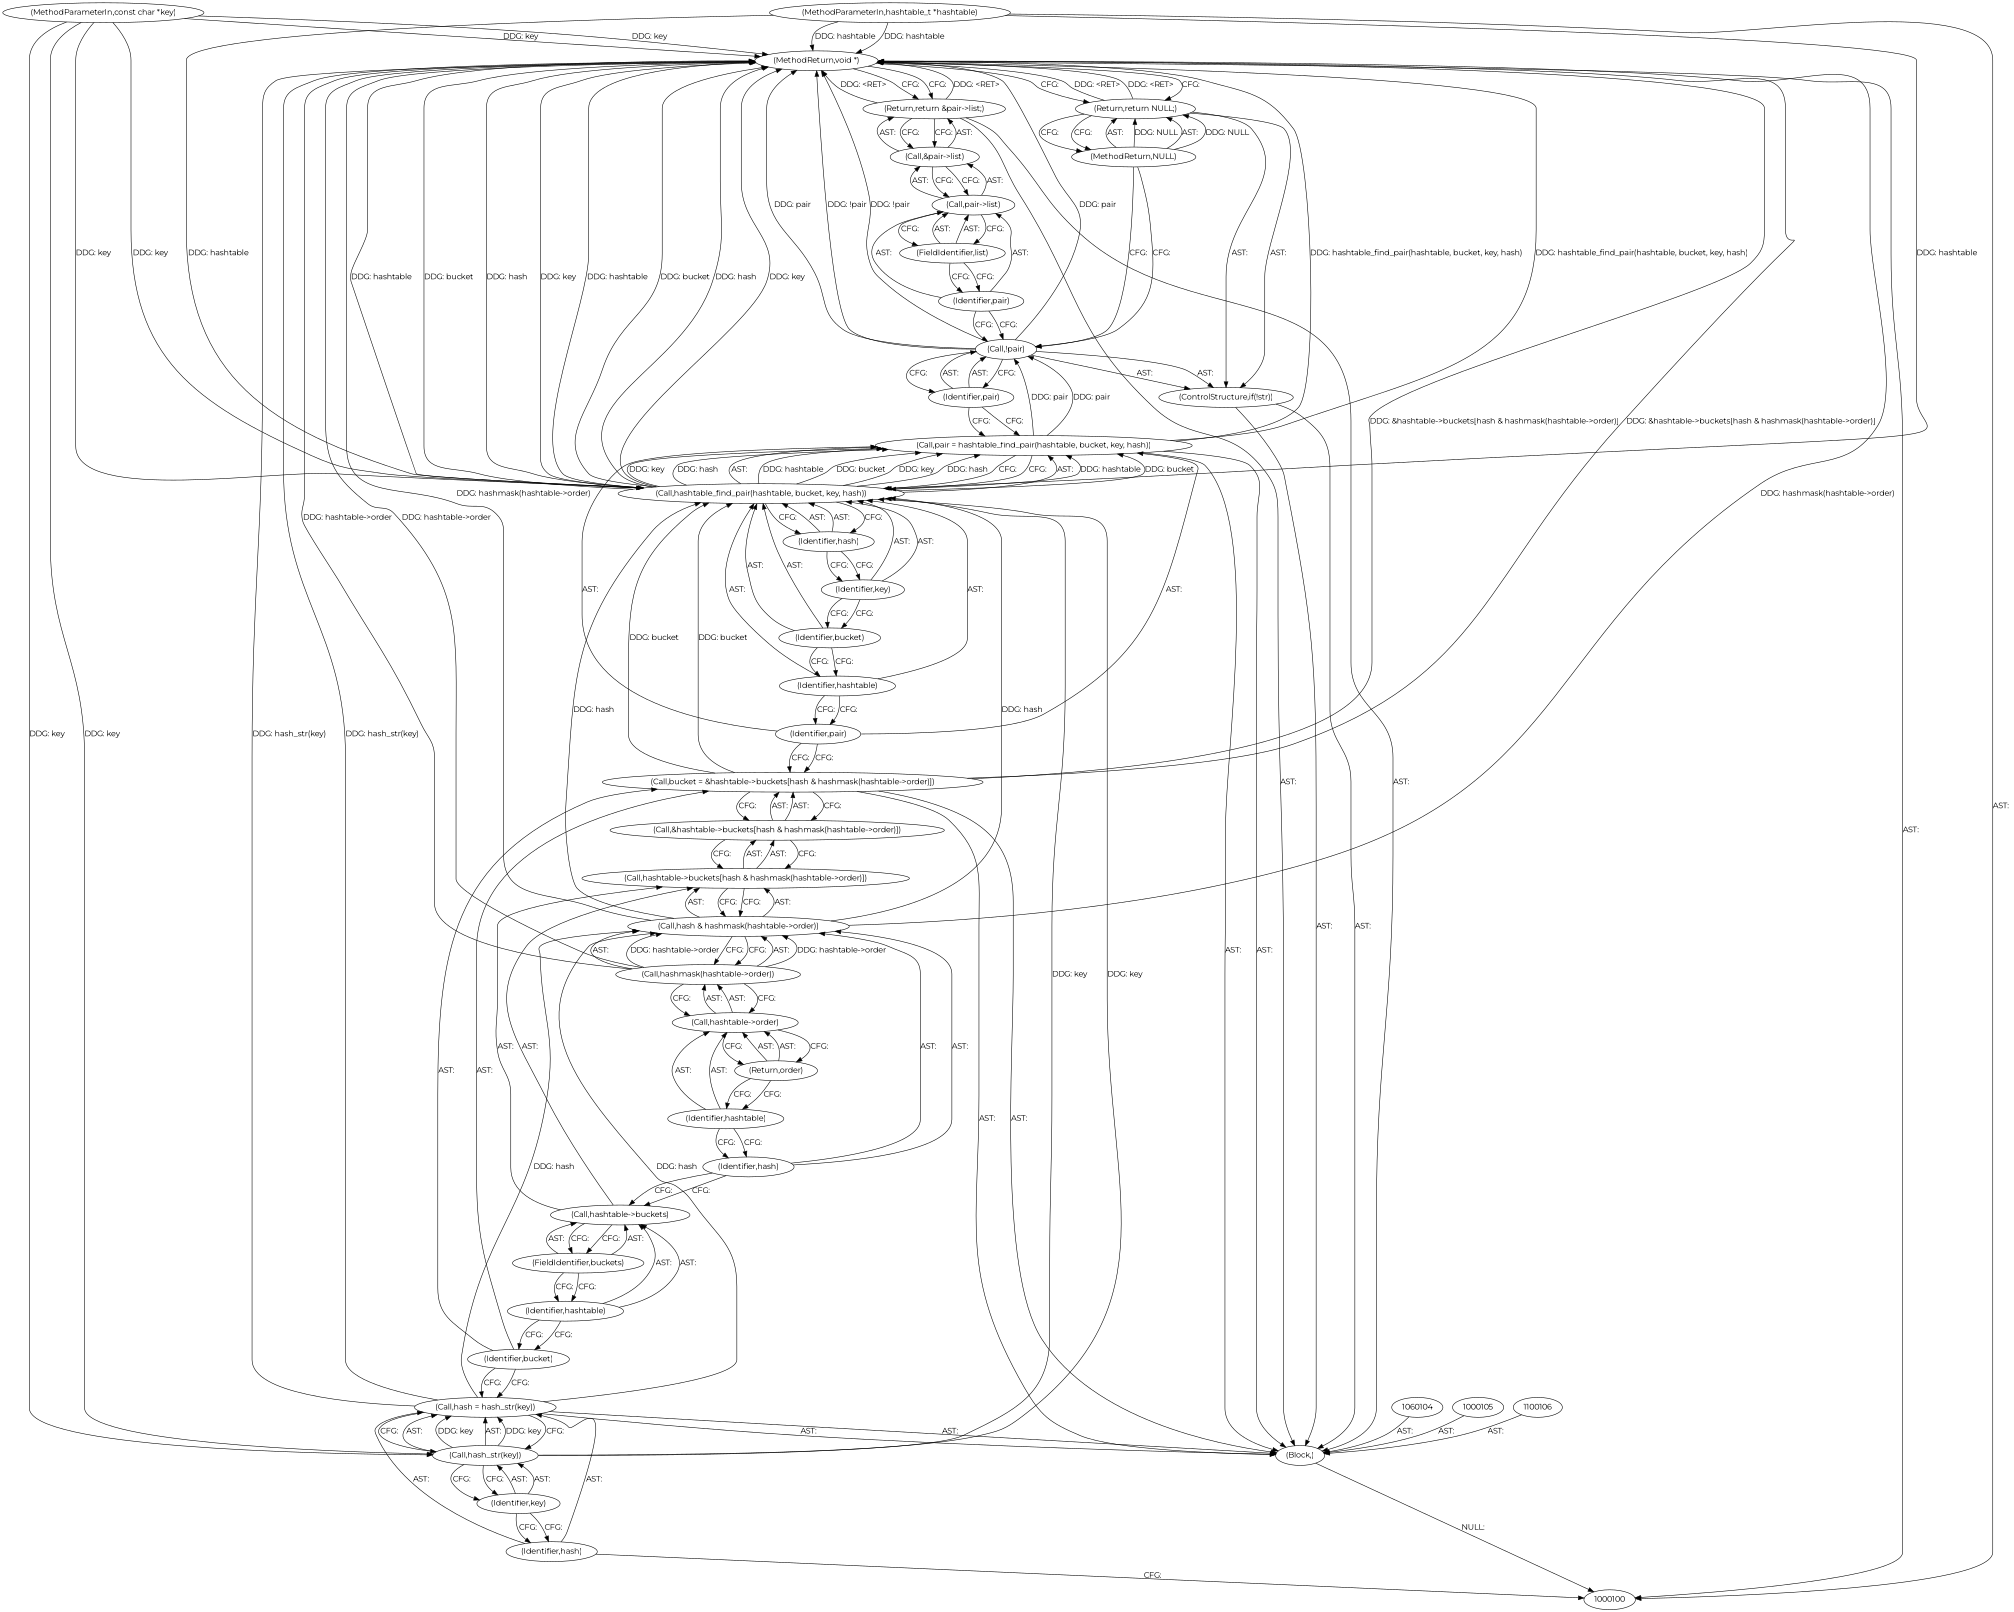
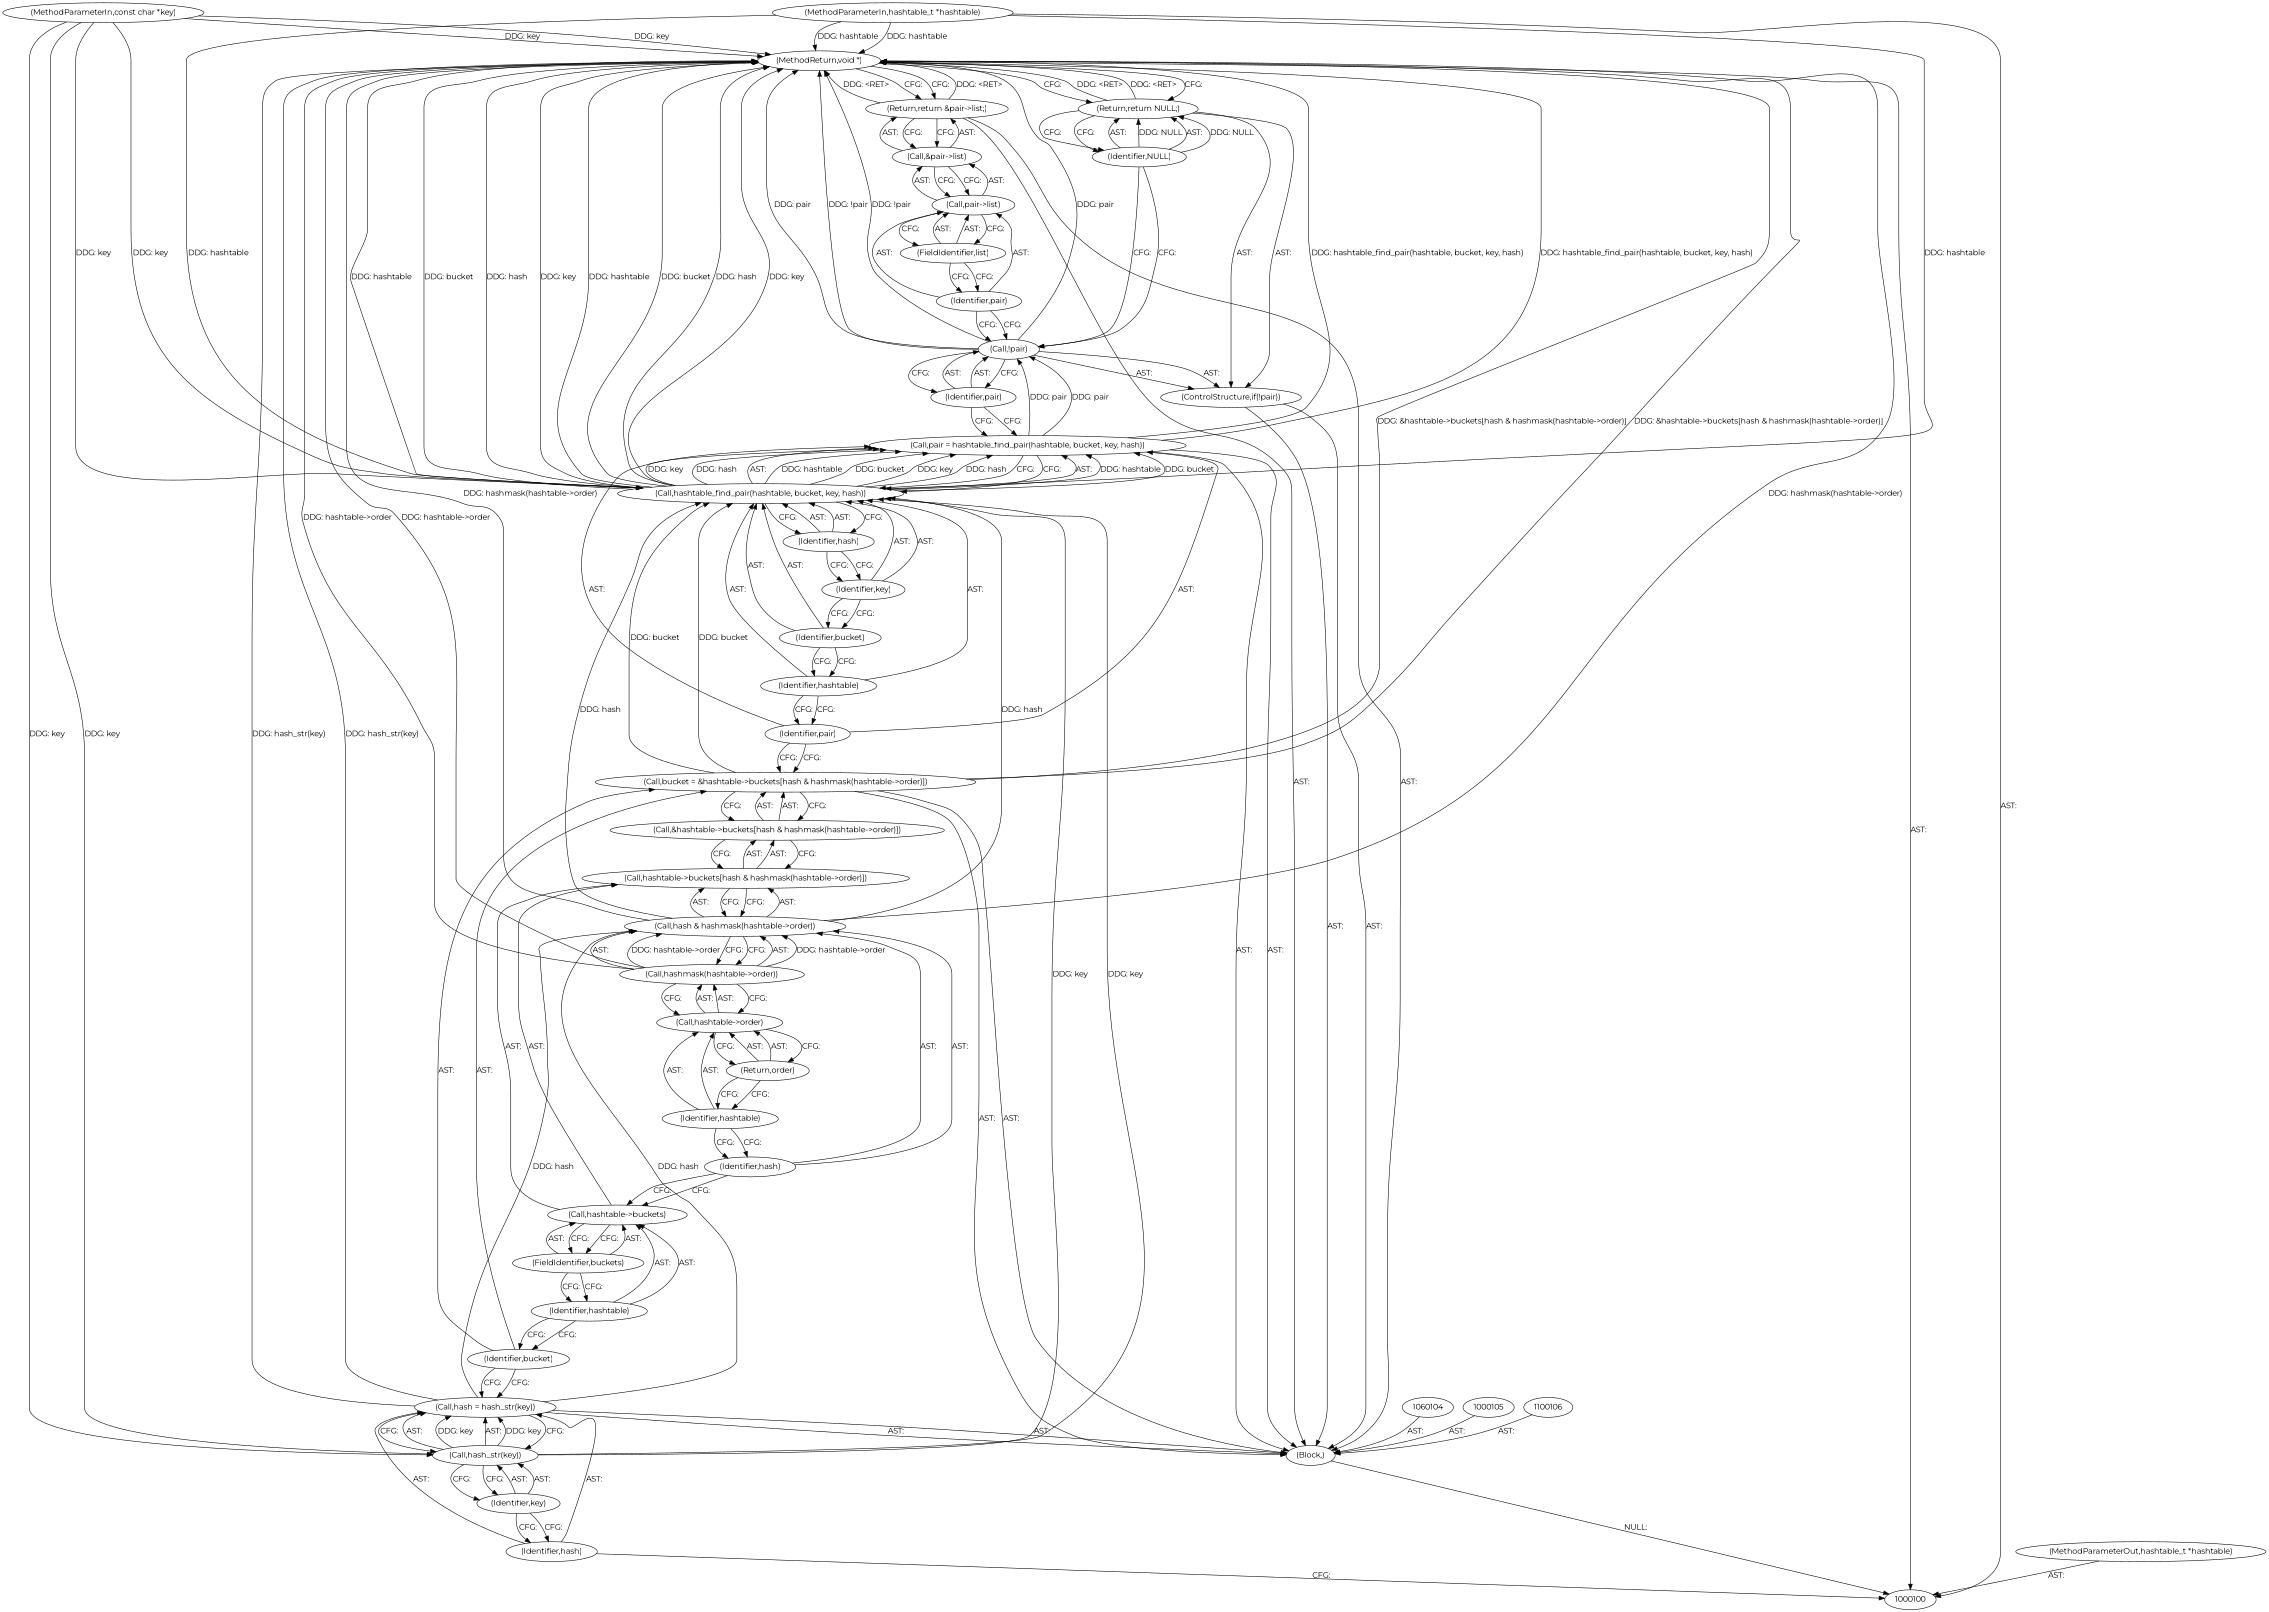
(1134, 157) -> (1139, 157)
(1226, 397) -> (1231, 397)
none -> (2141, 1552)
